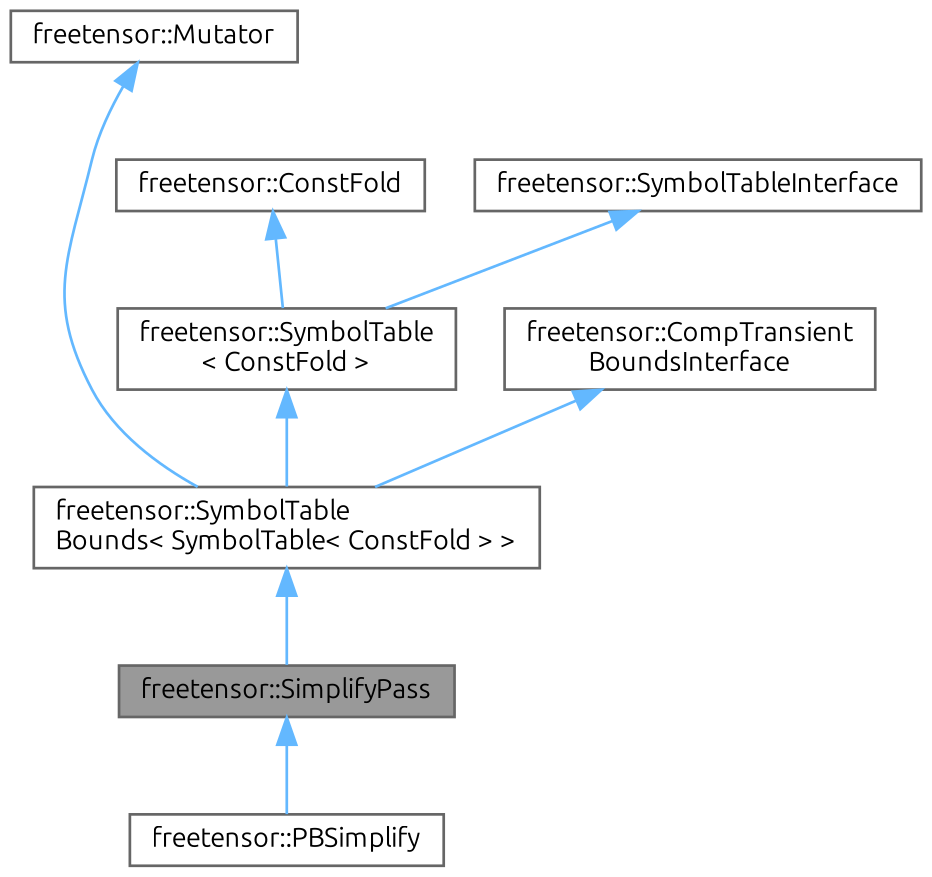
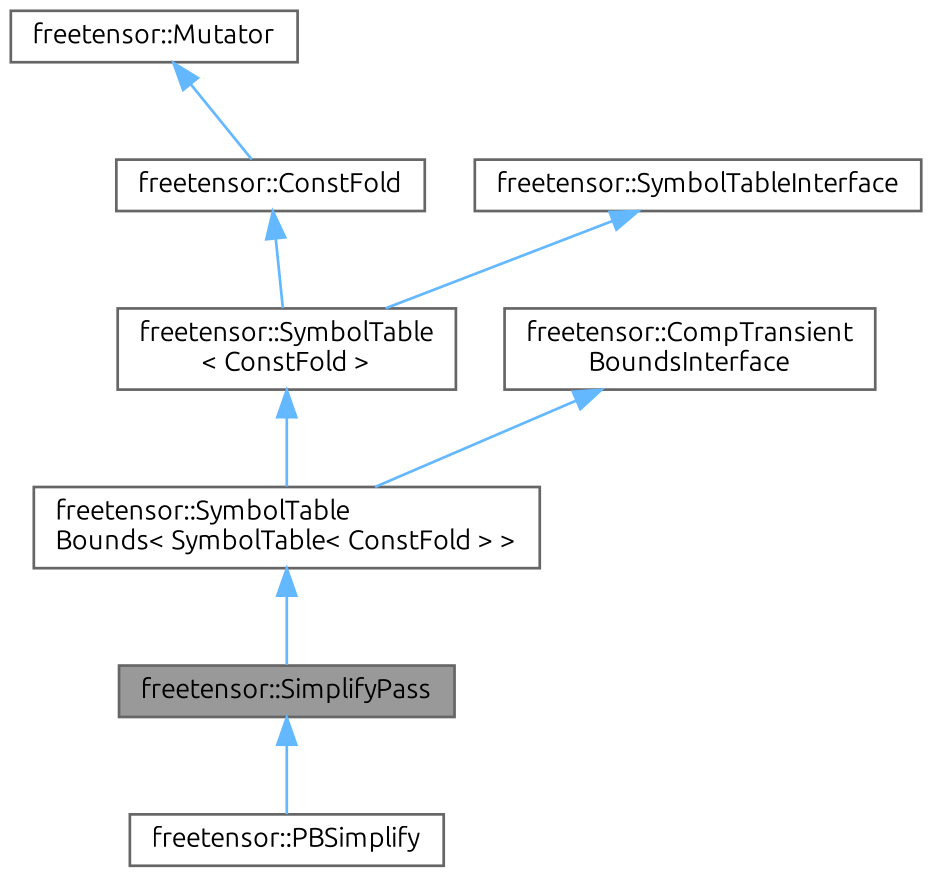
(66, 308) -> (221, 122)
